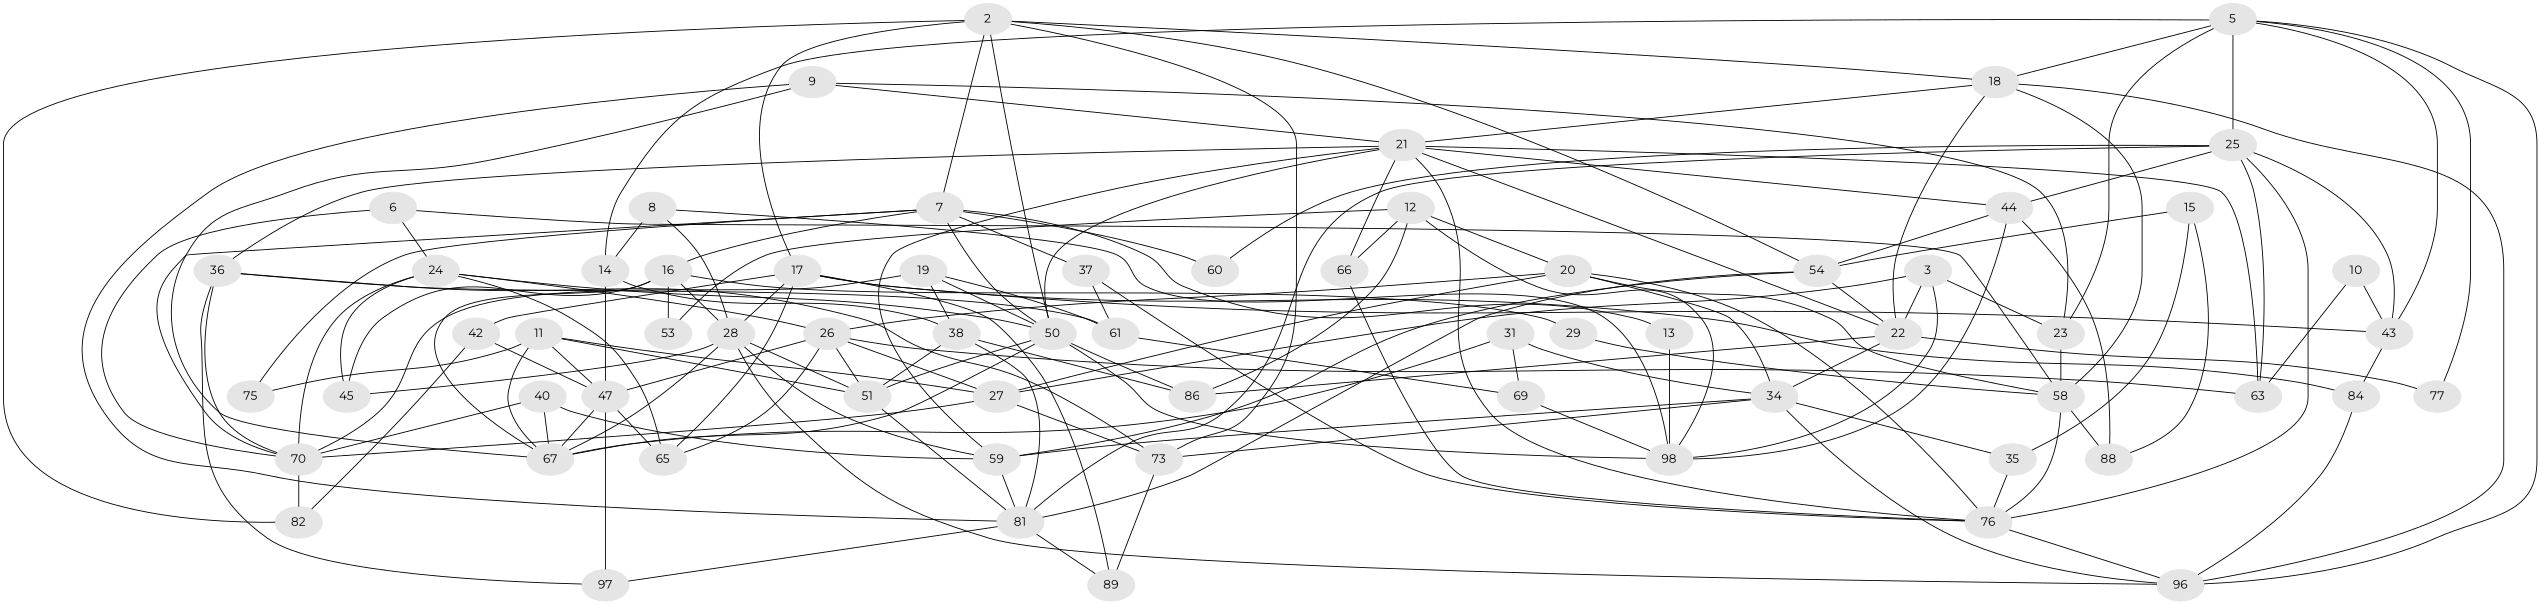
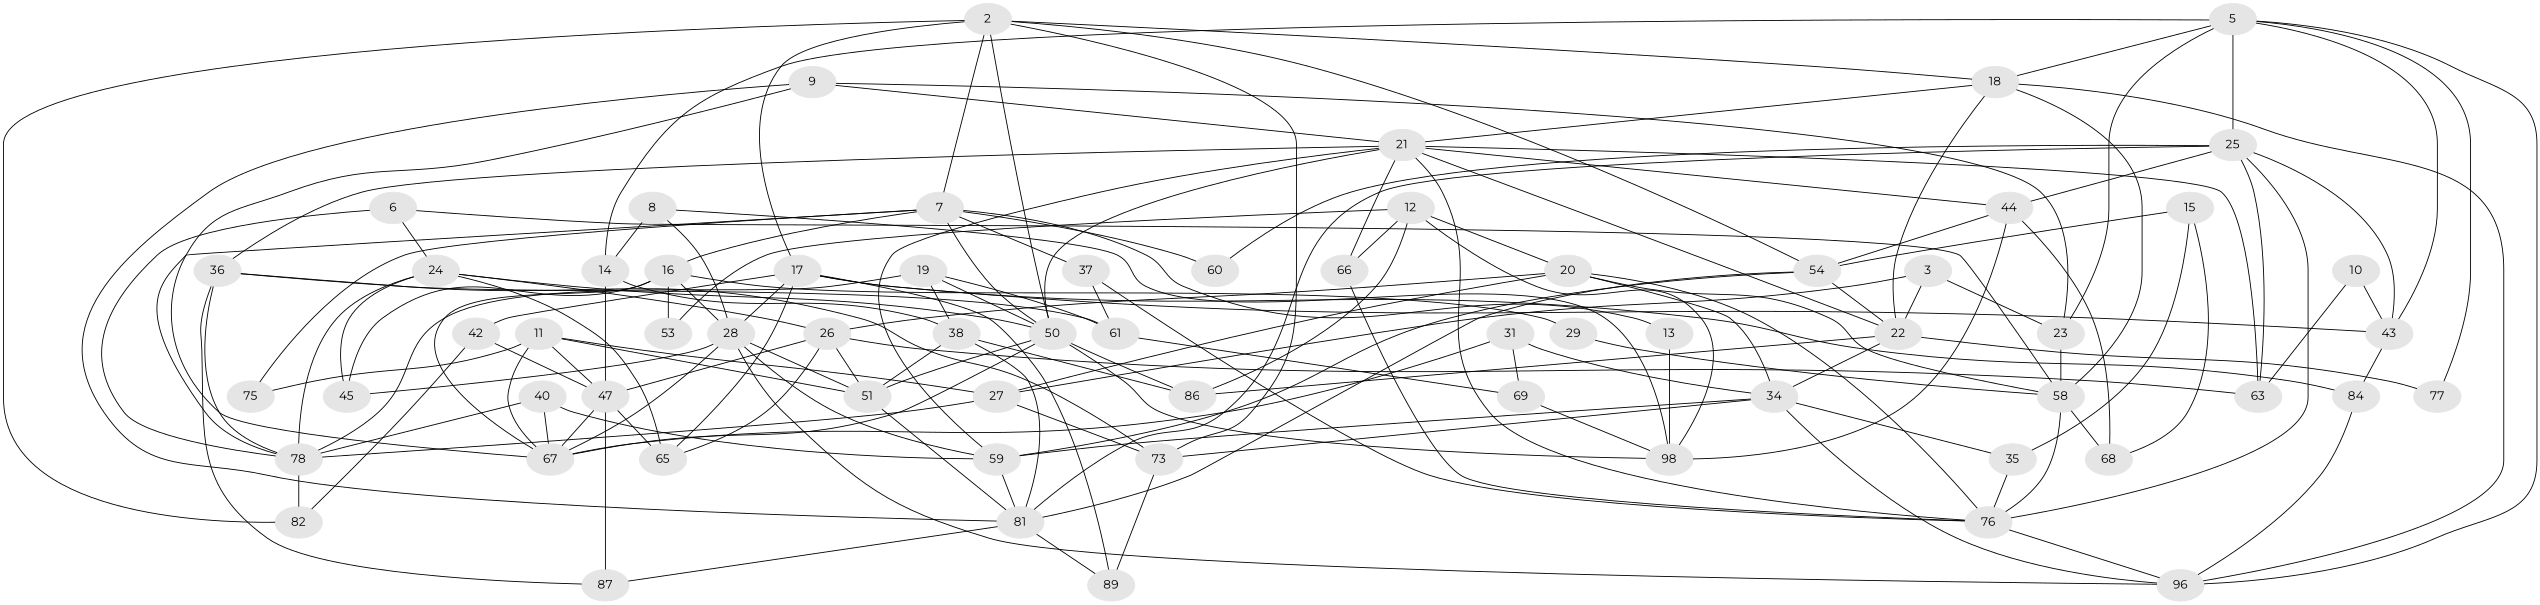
(919, 368) -> none
(1861, 411) -> none
(299, 460) -> (299, 460)
(2109, 460) -> (2109, 460)
(605, 585) -> (605, 585)
